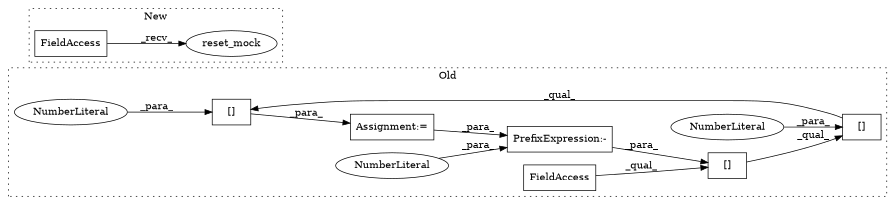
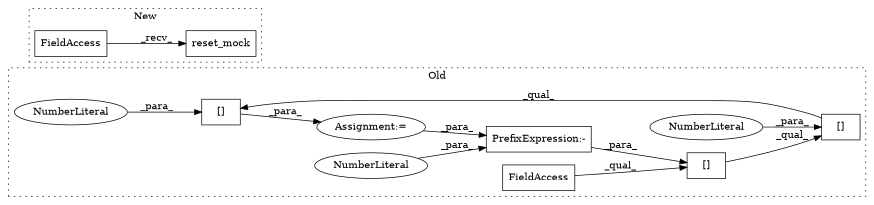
(231, 44) -> (221, 44)
(392, 127) -> (371, 127)
